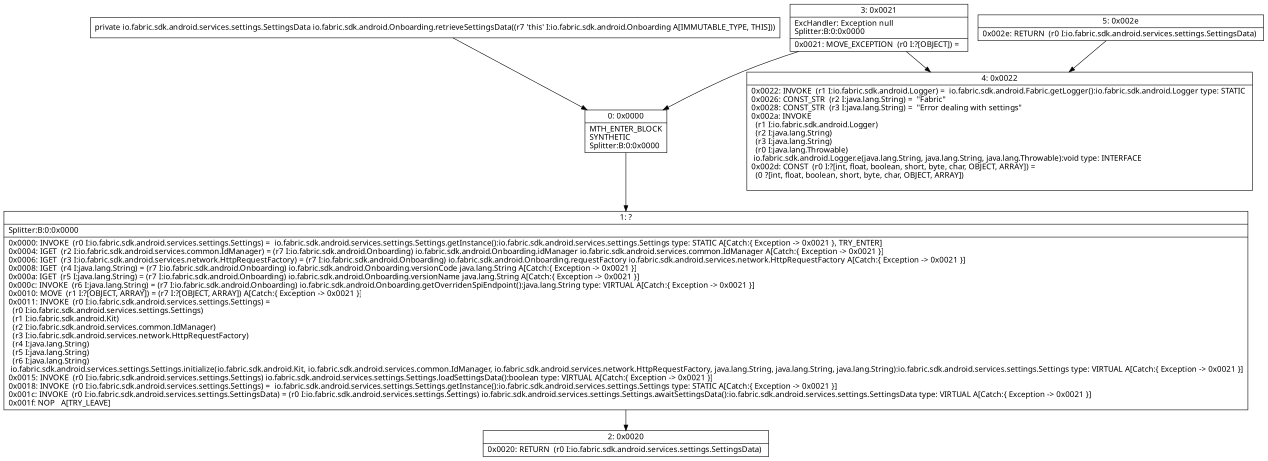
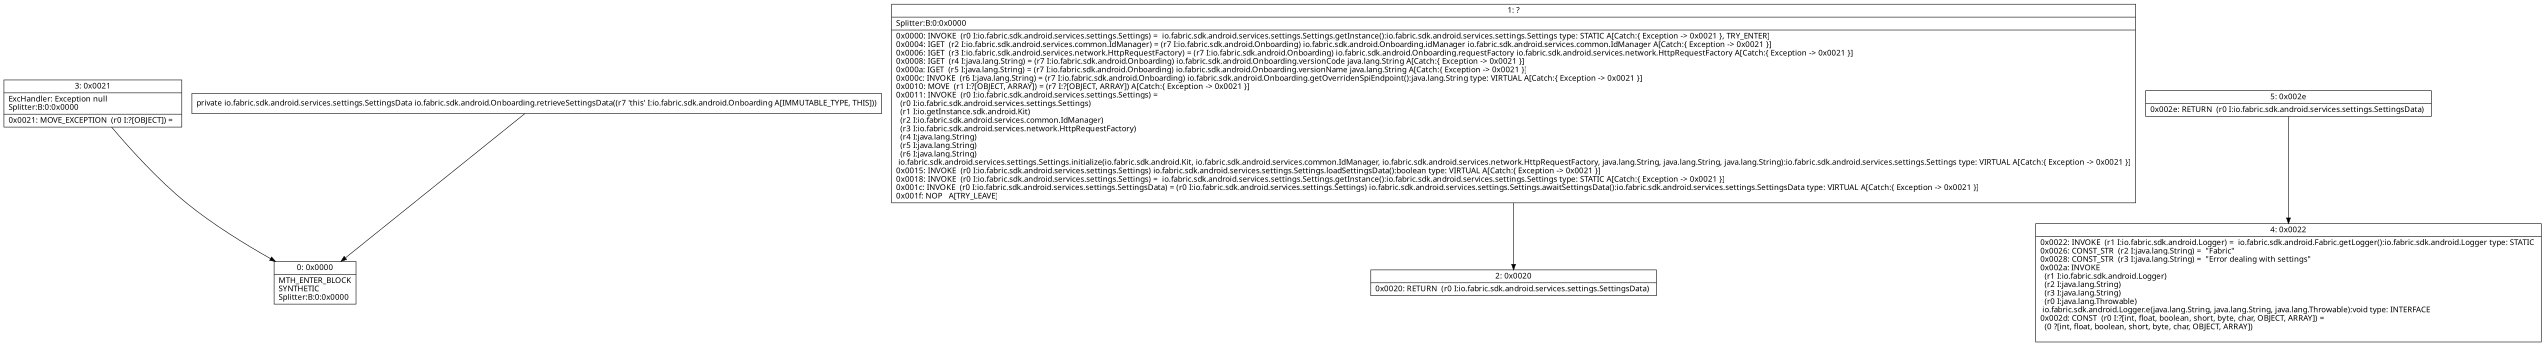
(916, 60) -> none
(626, 179) -> none
(64, 319) -> (963, 112)
